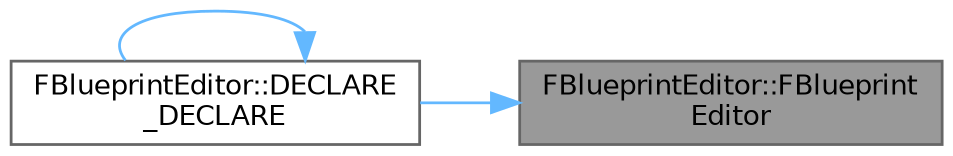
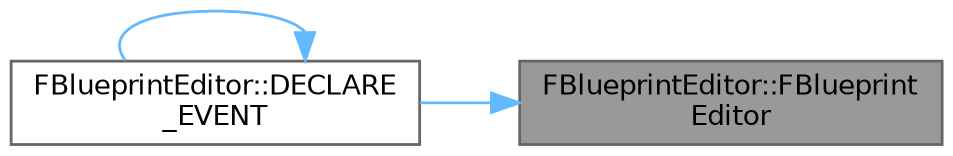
(215, 103) -> (215, 103)
